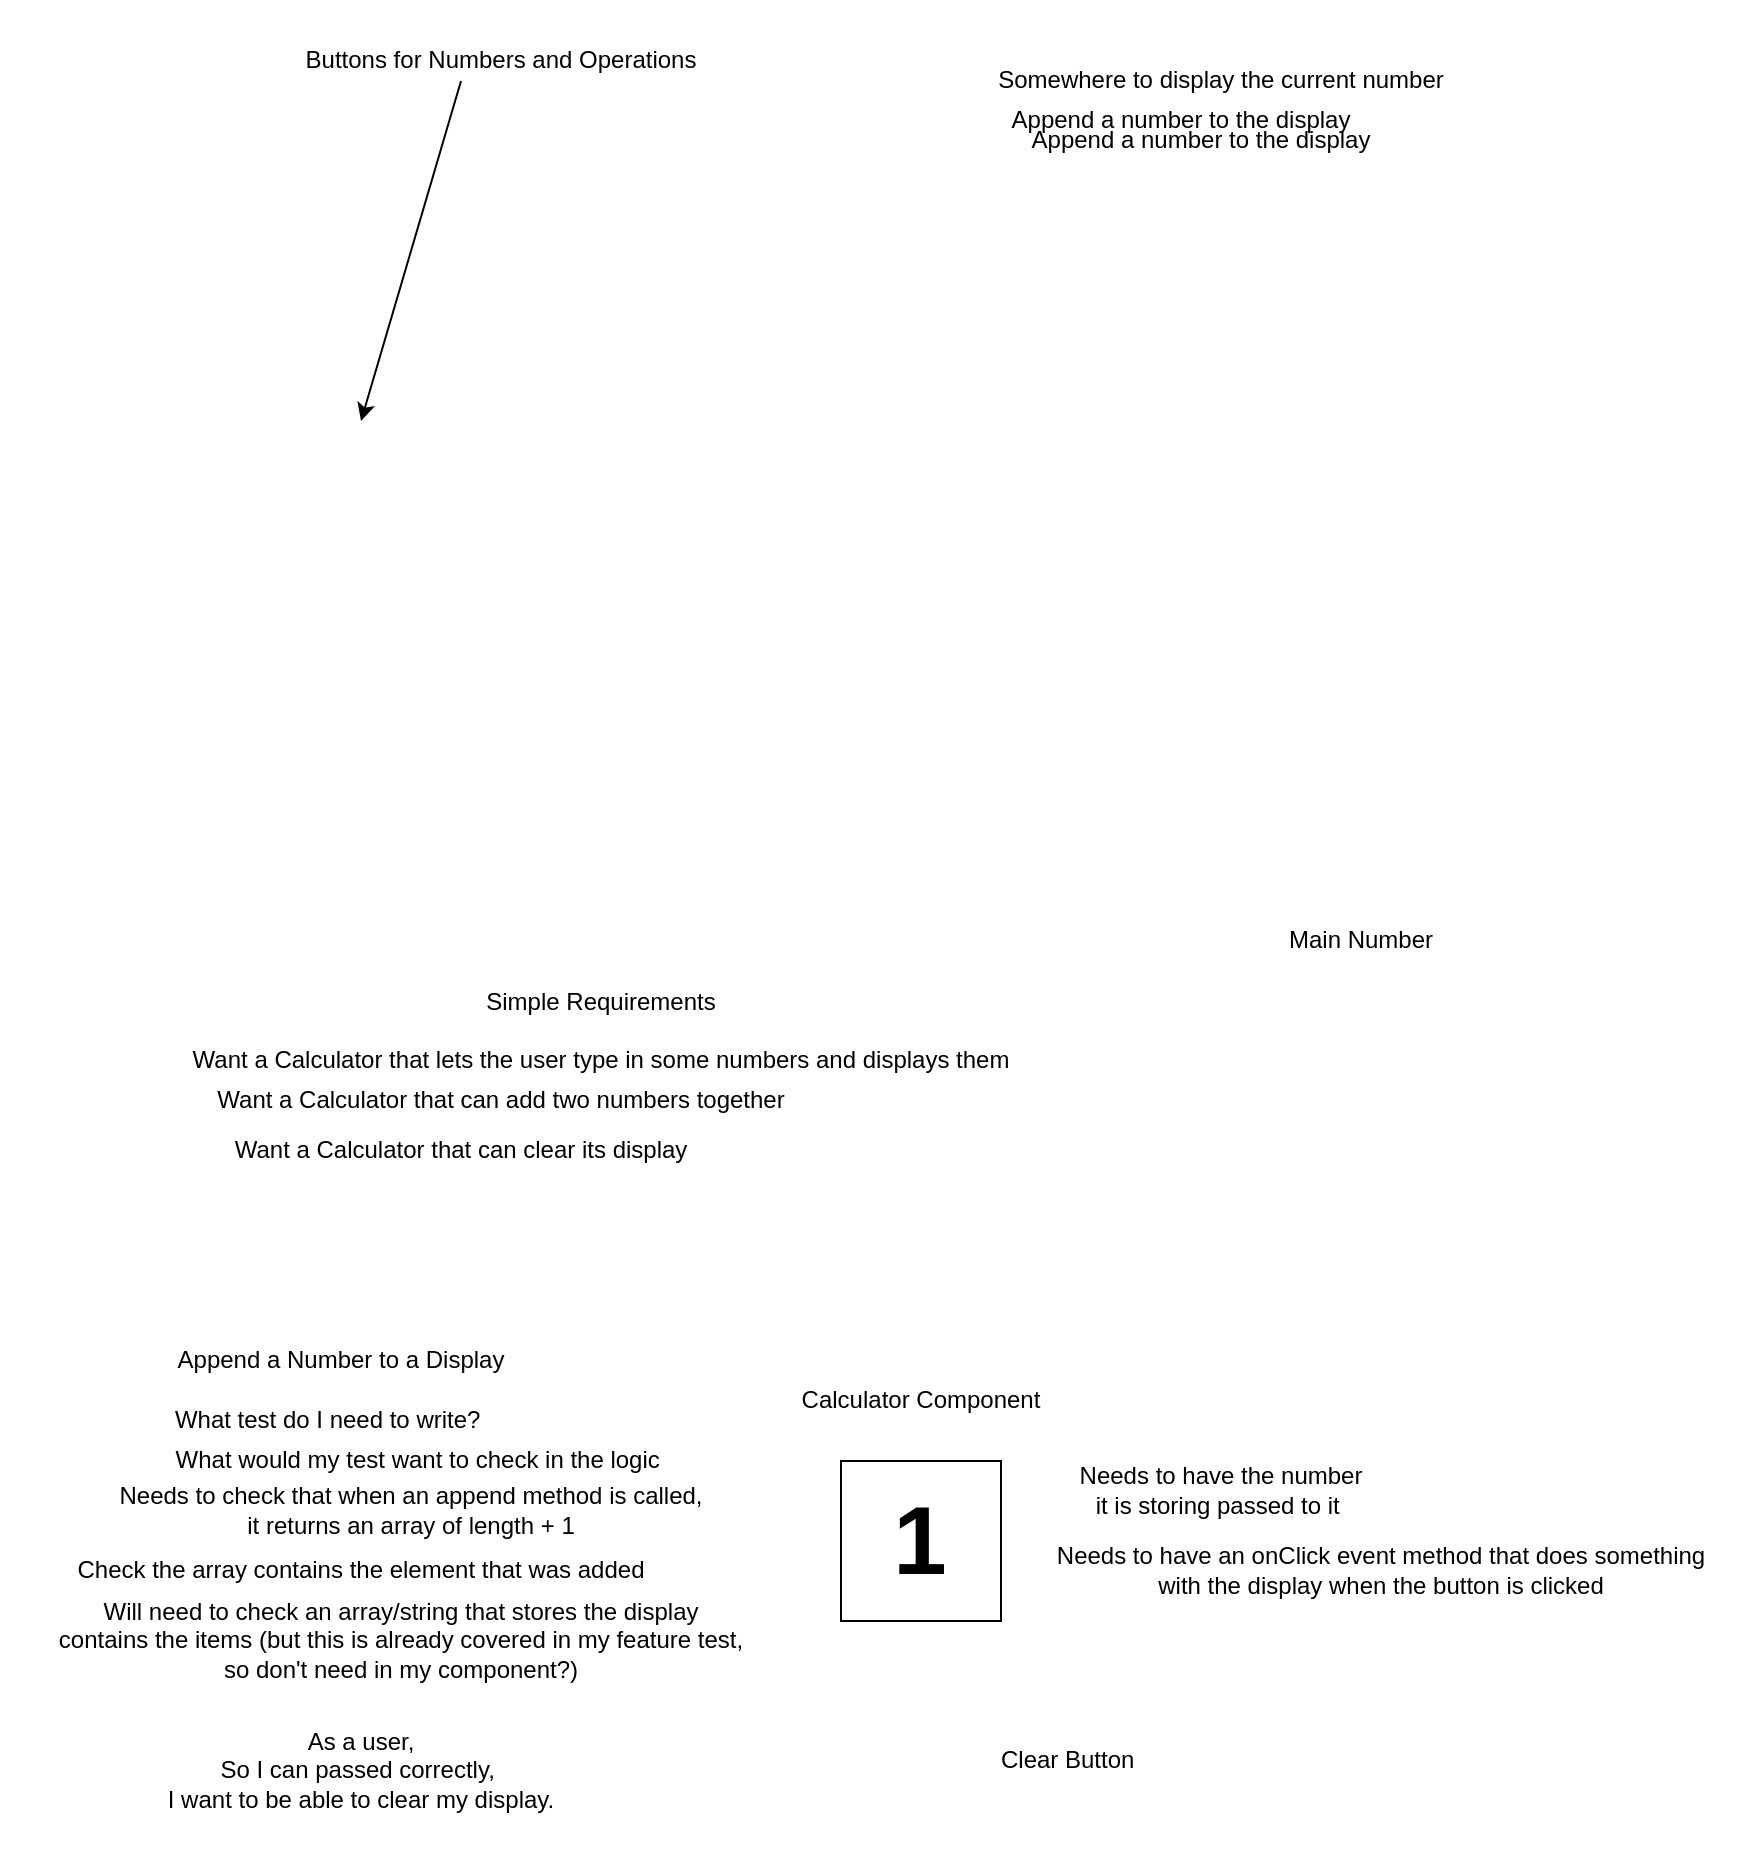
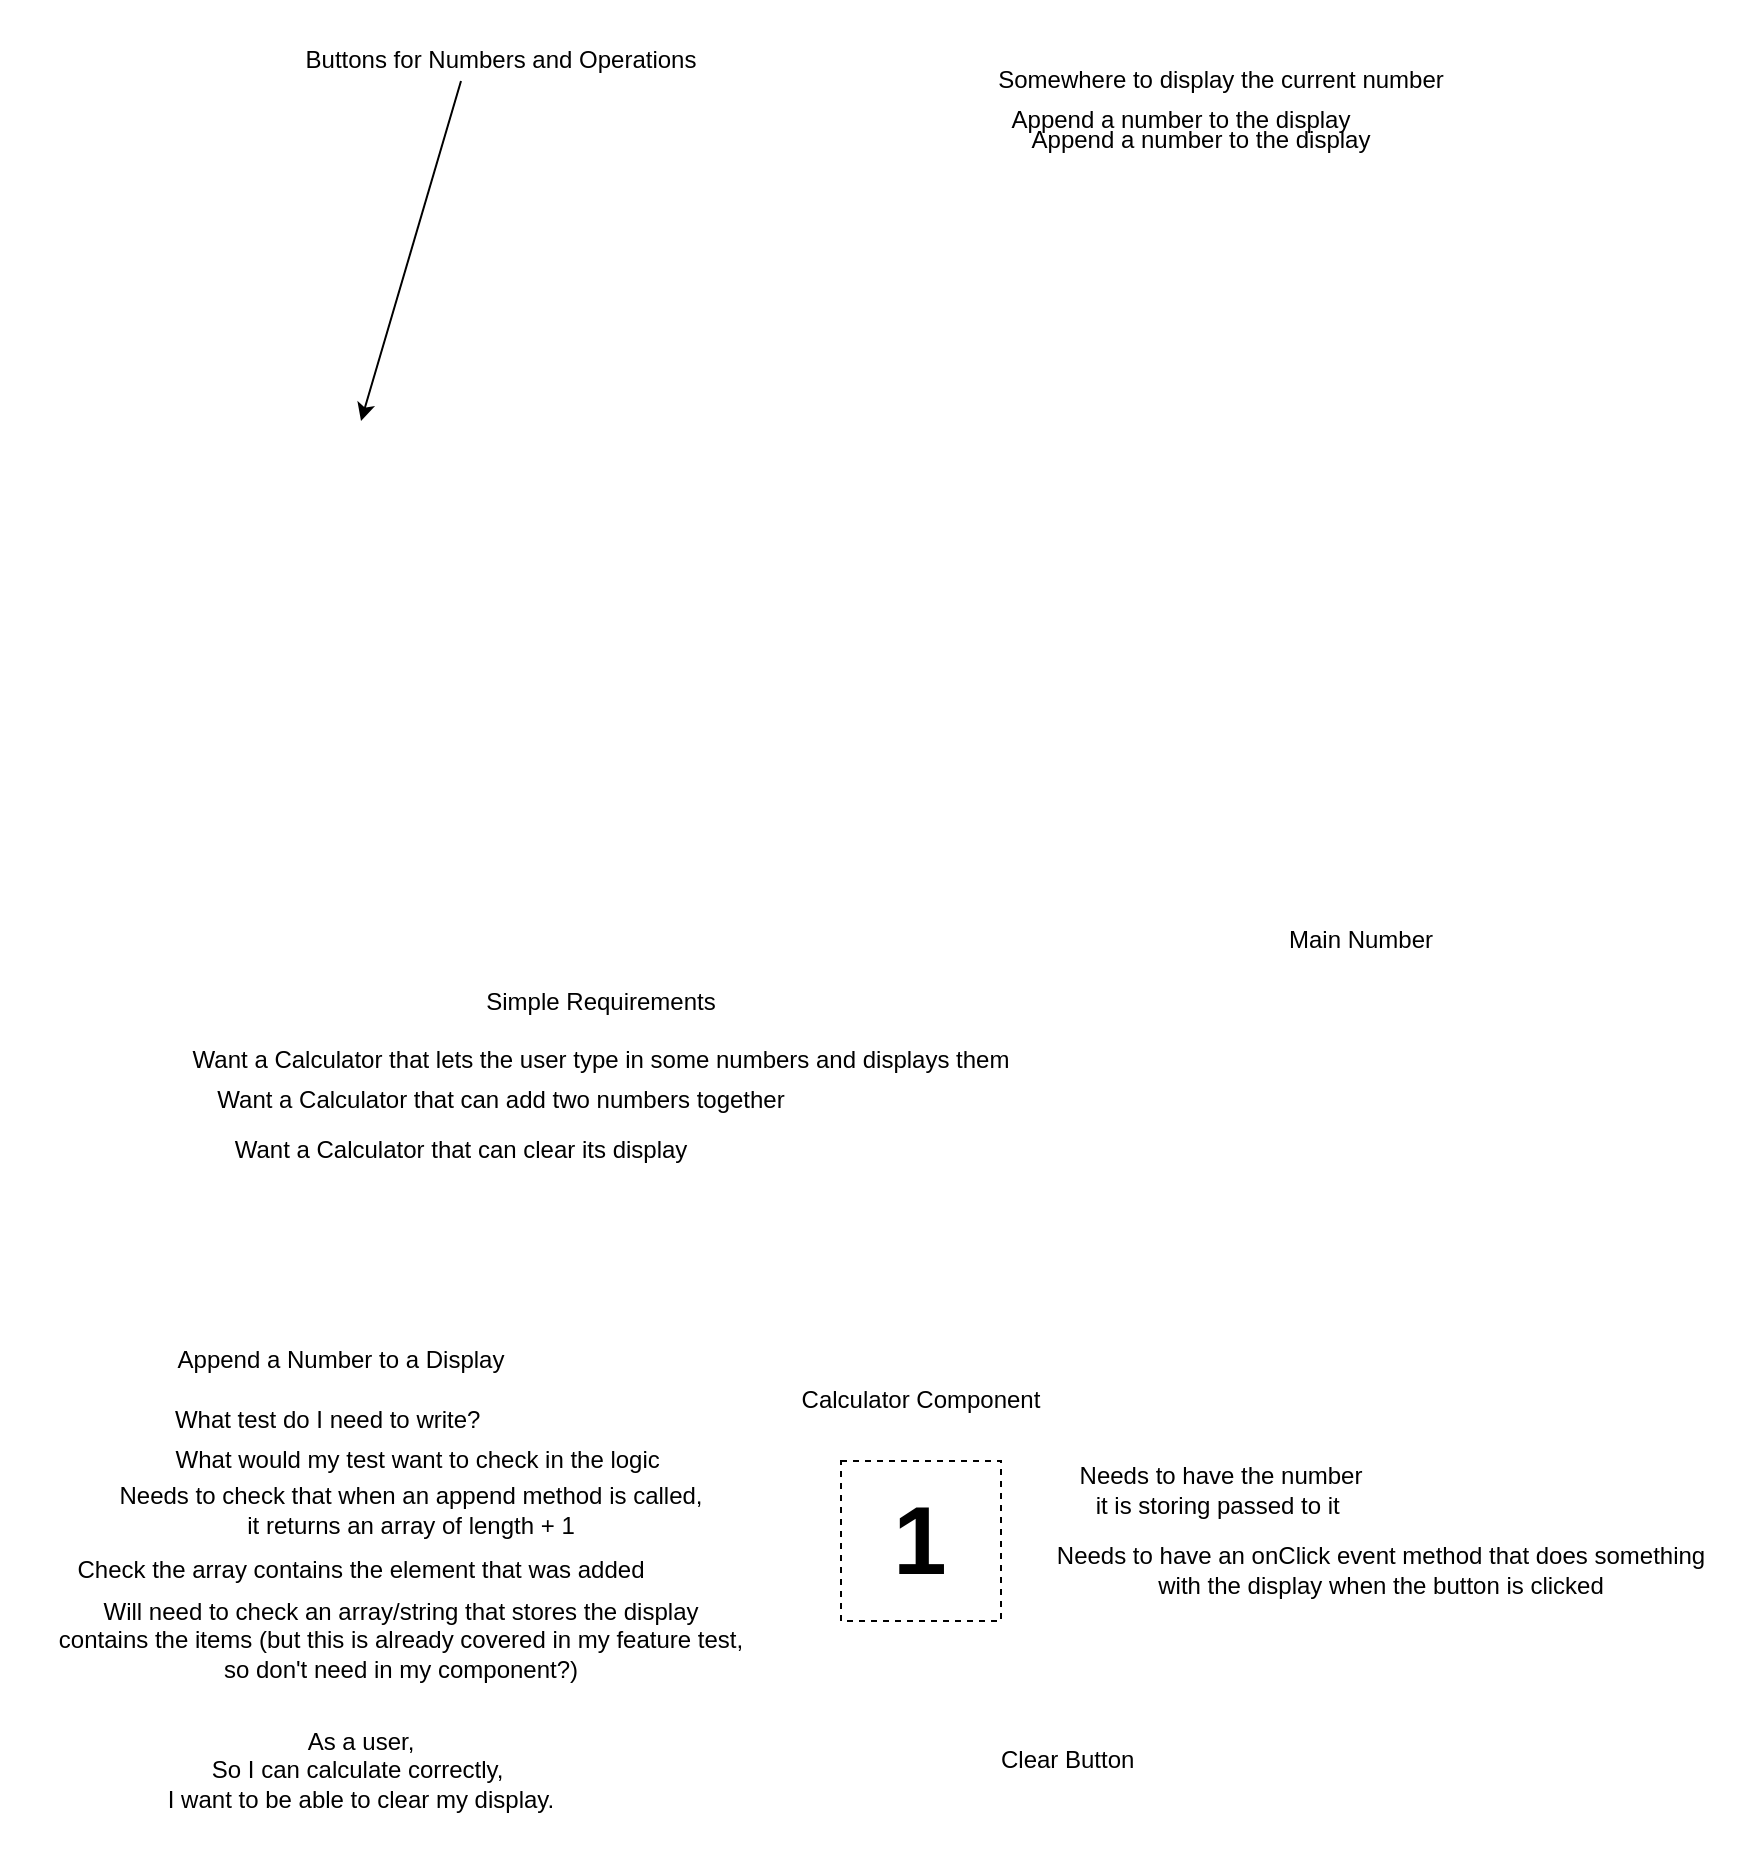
(921, 1541) -> (921, 1541)
(362, 1771) -> (362, 1771)
